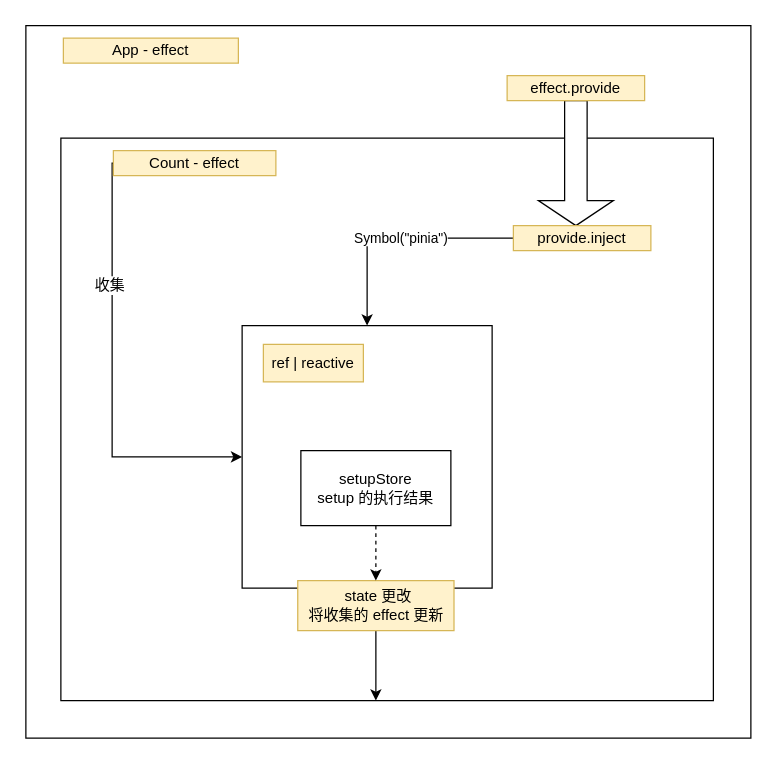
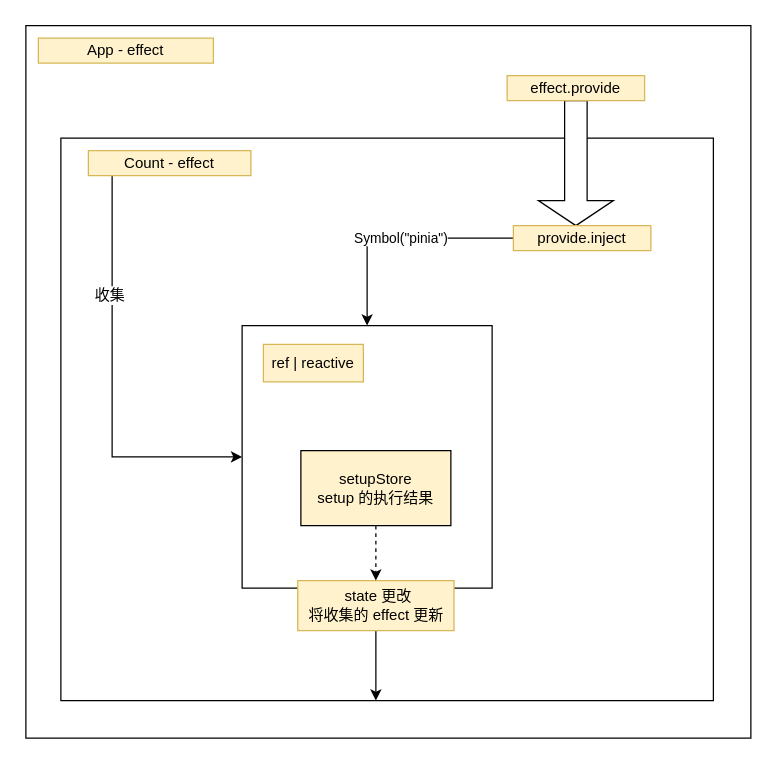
(151, 51) -> (126, 51)
(194, 163) -> (169, 163)
(376, 488) -> (376, 488)
